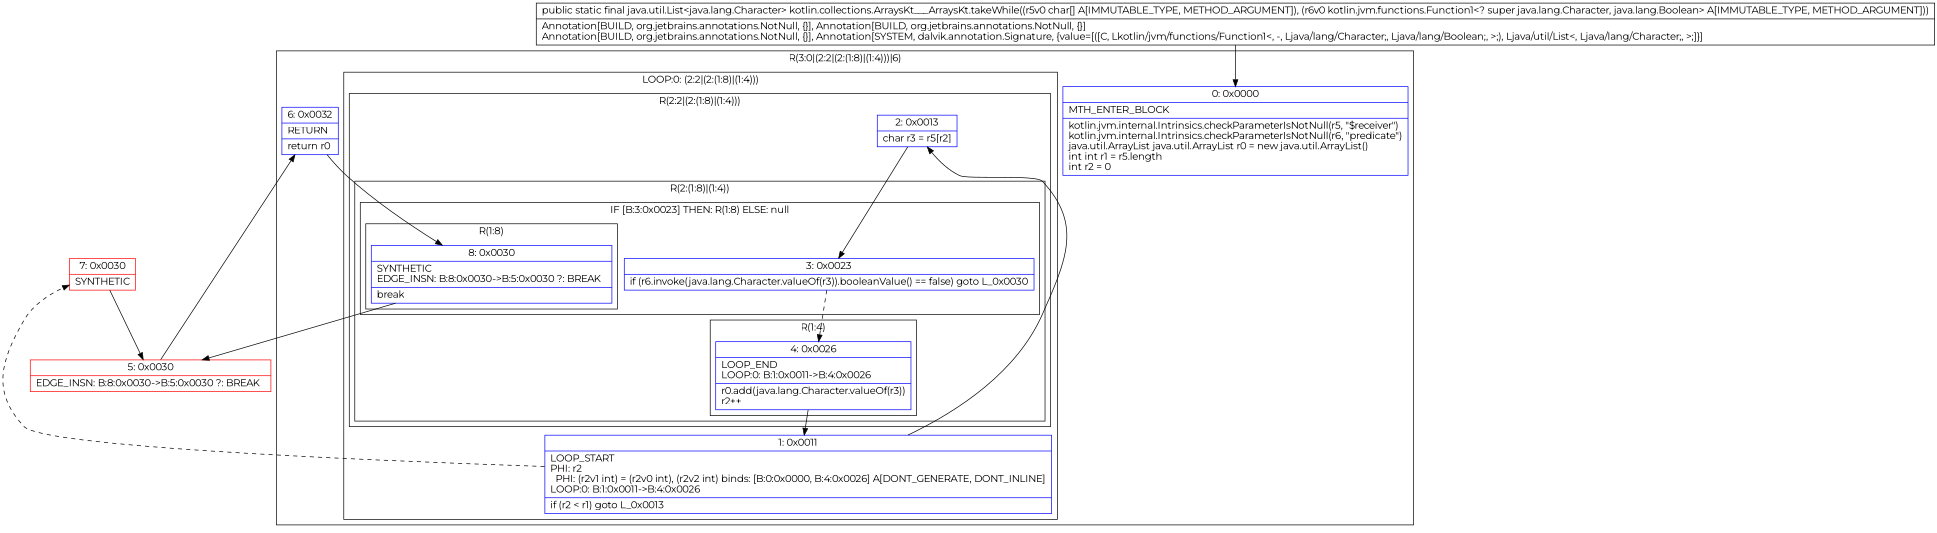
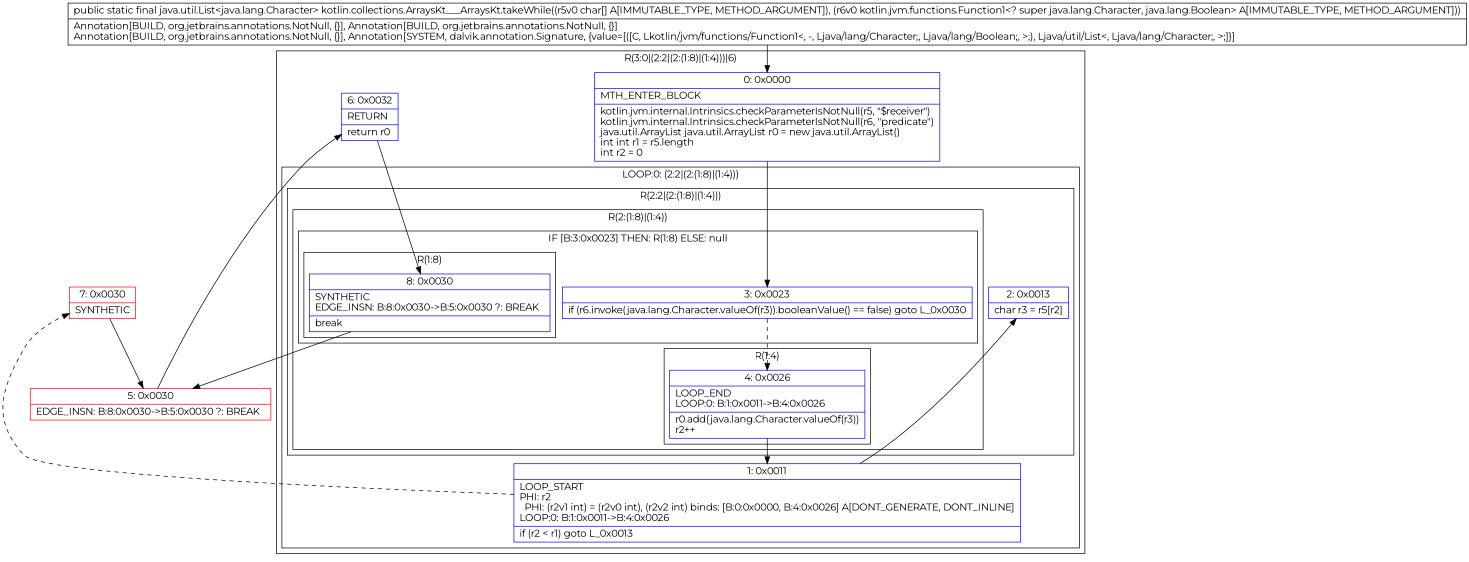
(877, 197) -> (767, 221)
